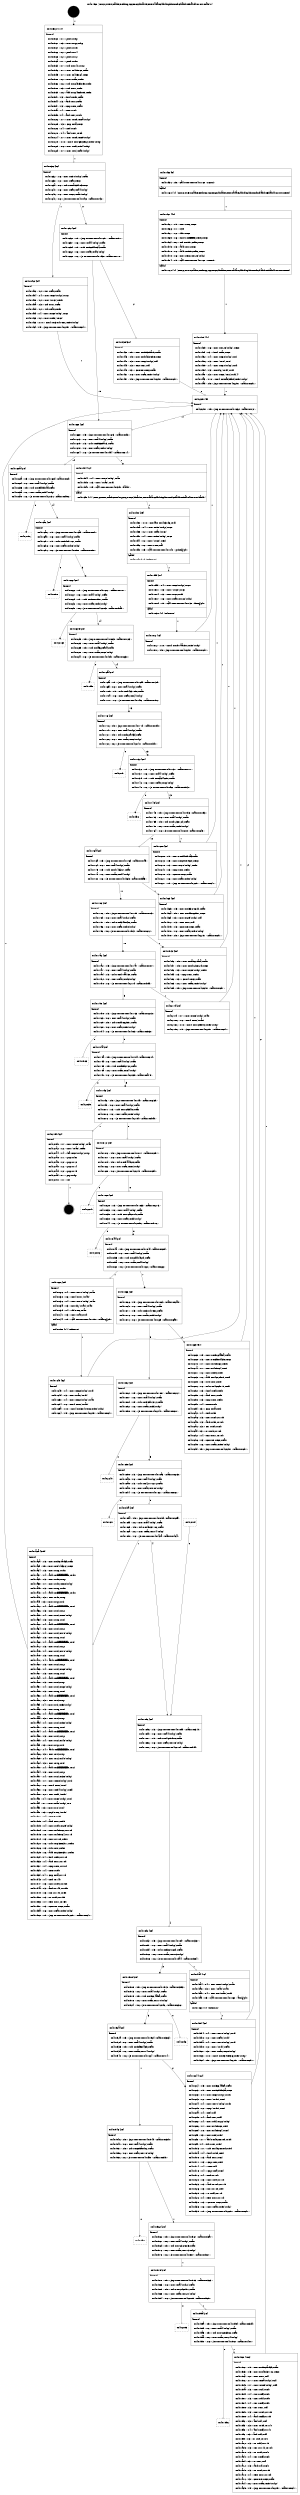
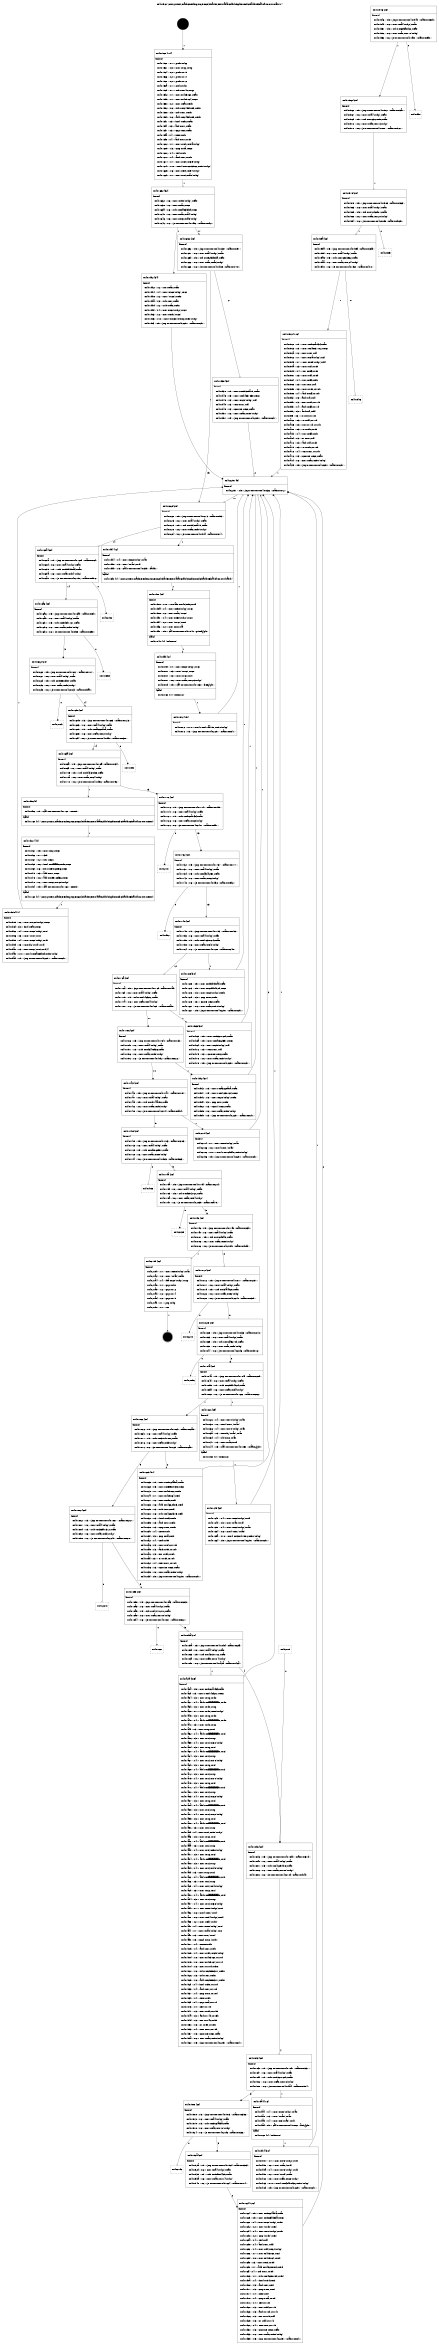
none -> (88, 791)
(140, 2092) -> none
